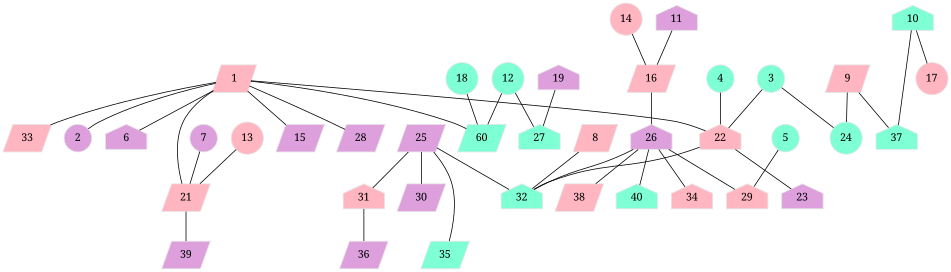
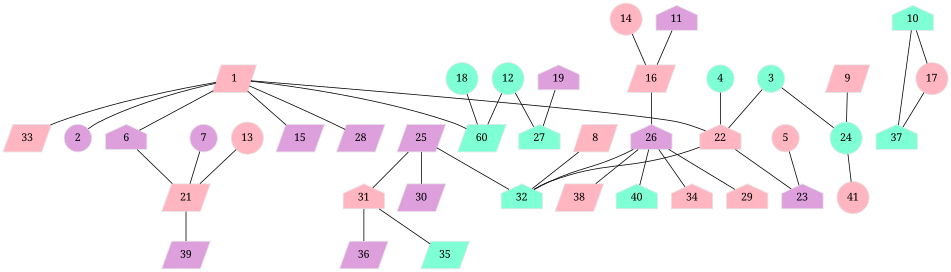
(874, 110) -> (913, 110)
(180, 131) -> (155, 167)
(786, 138) -> (786, 138)
(768, 166) -> (794, 168)
(454, 194) -> (405, 226)
none -> (853, 198)
